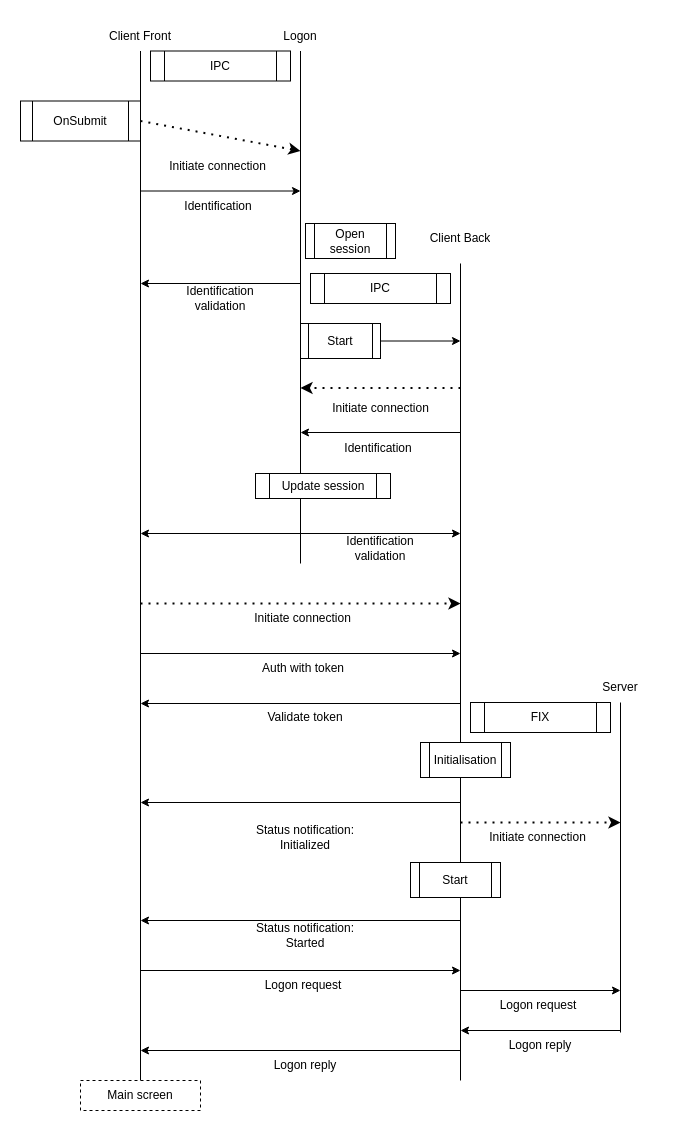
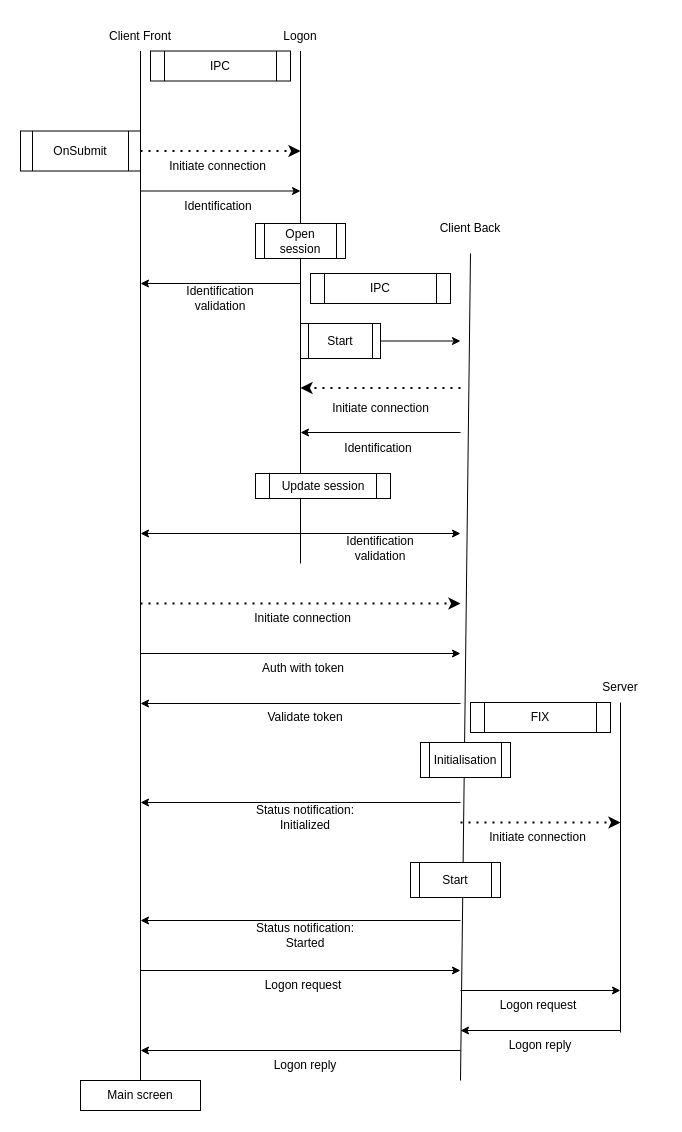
(81, 121) -> (81, 151)
(461, 239) -> (471, 229)
(351, 241) -> (301, 241)
(306, 838) -> (306, 818)
(141, 1096) -> (141, 1096)
